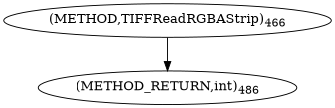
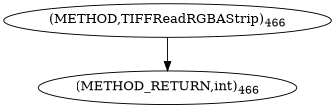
(249, 86) -> (249, 86)
